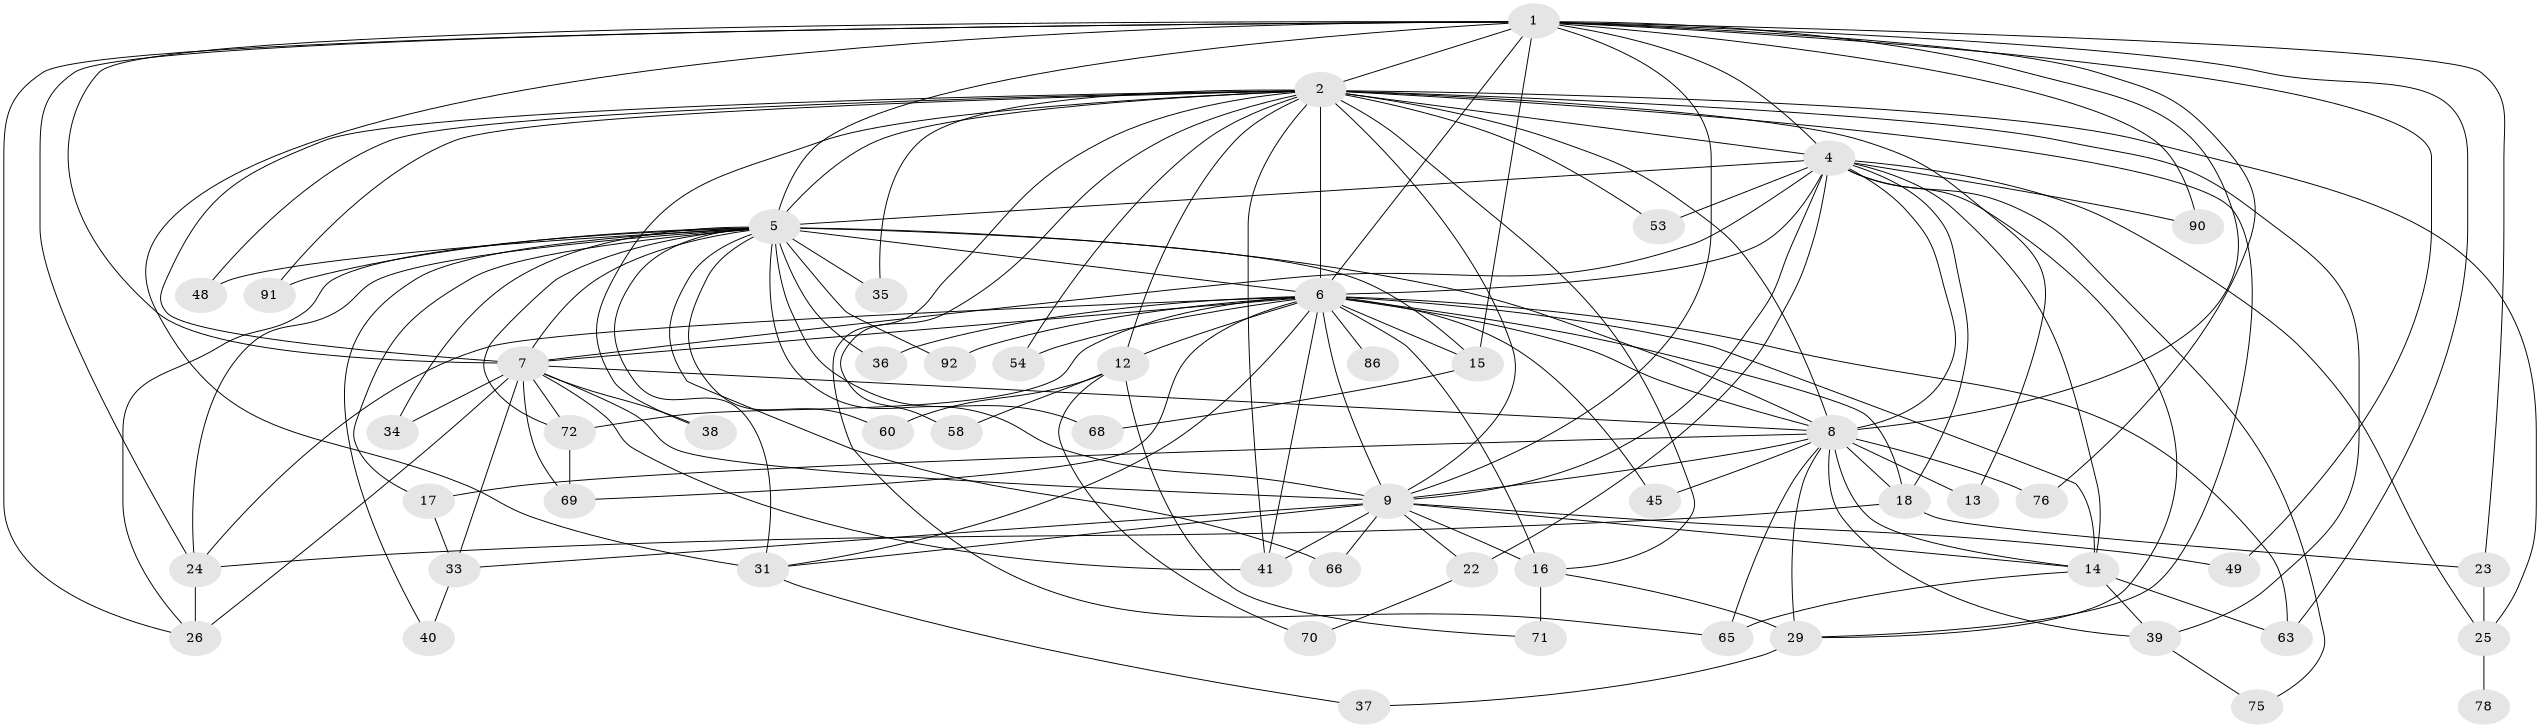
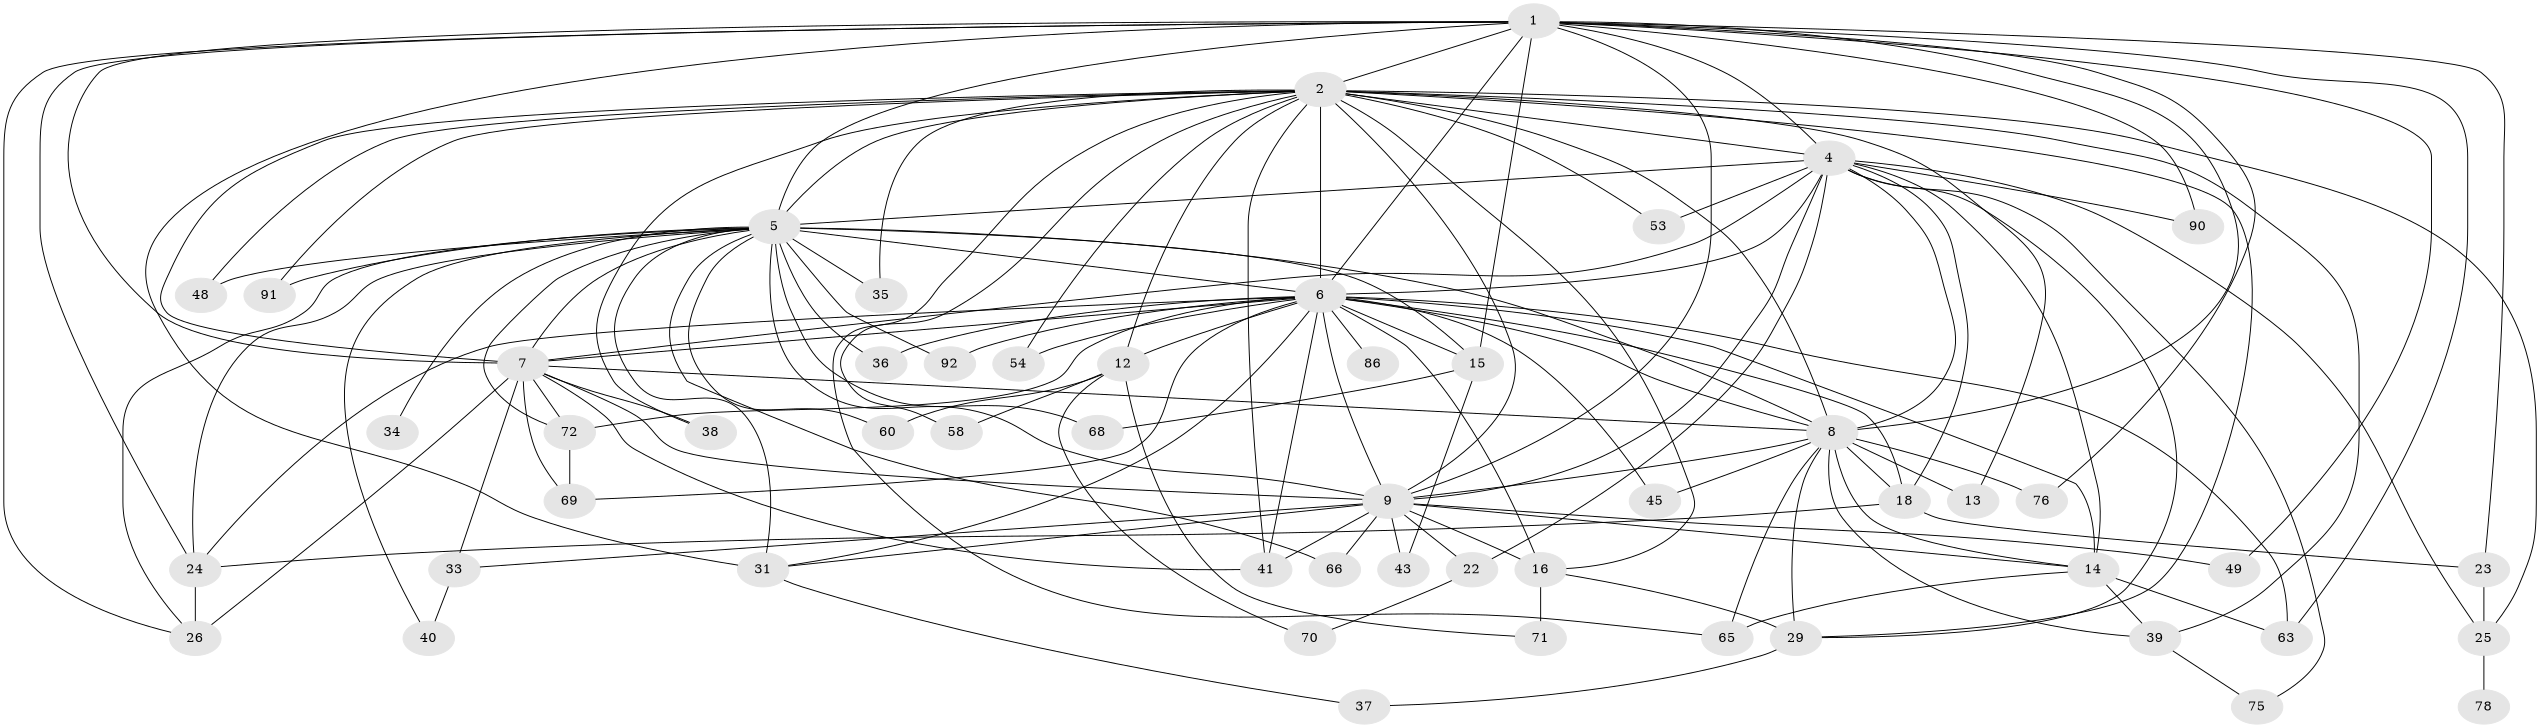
(458, 398) -> none
(429, 501) -> none
none -> (1403, 570)
